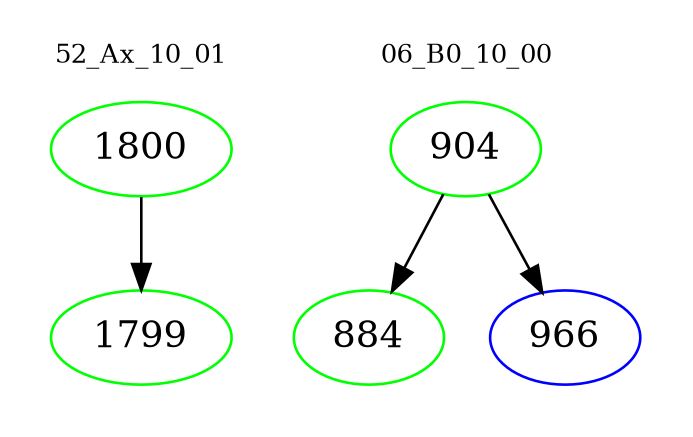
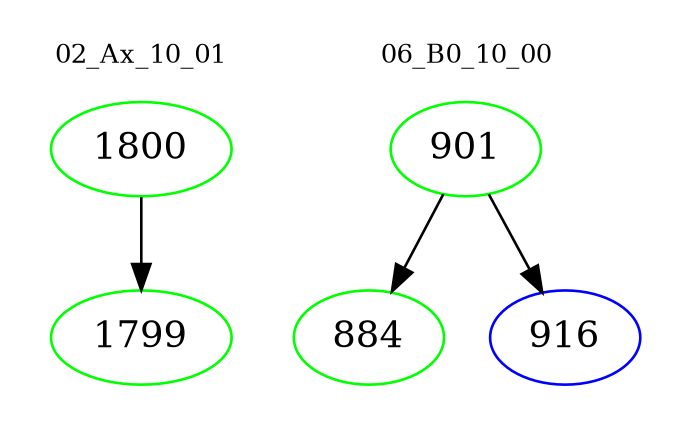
(141, 56) -> (141, 56)
(466, 149) -> (466, 149)
(565, 338) -> (565, 338)
